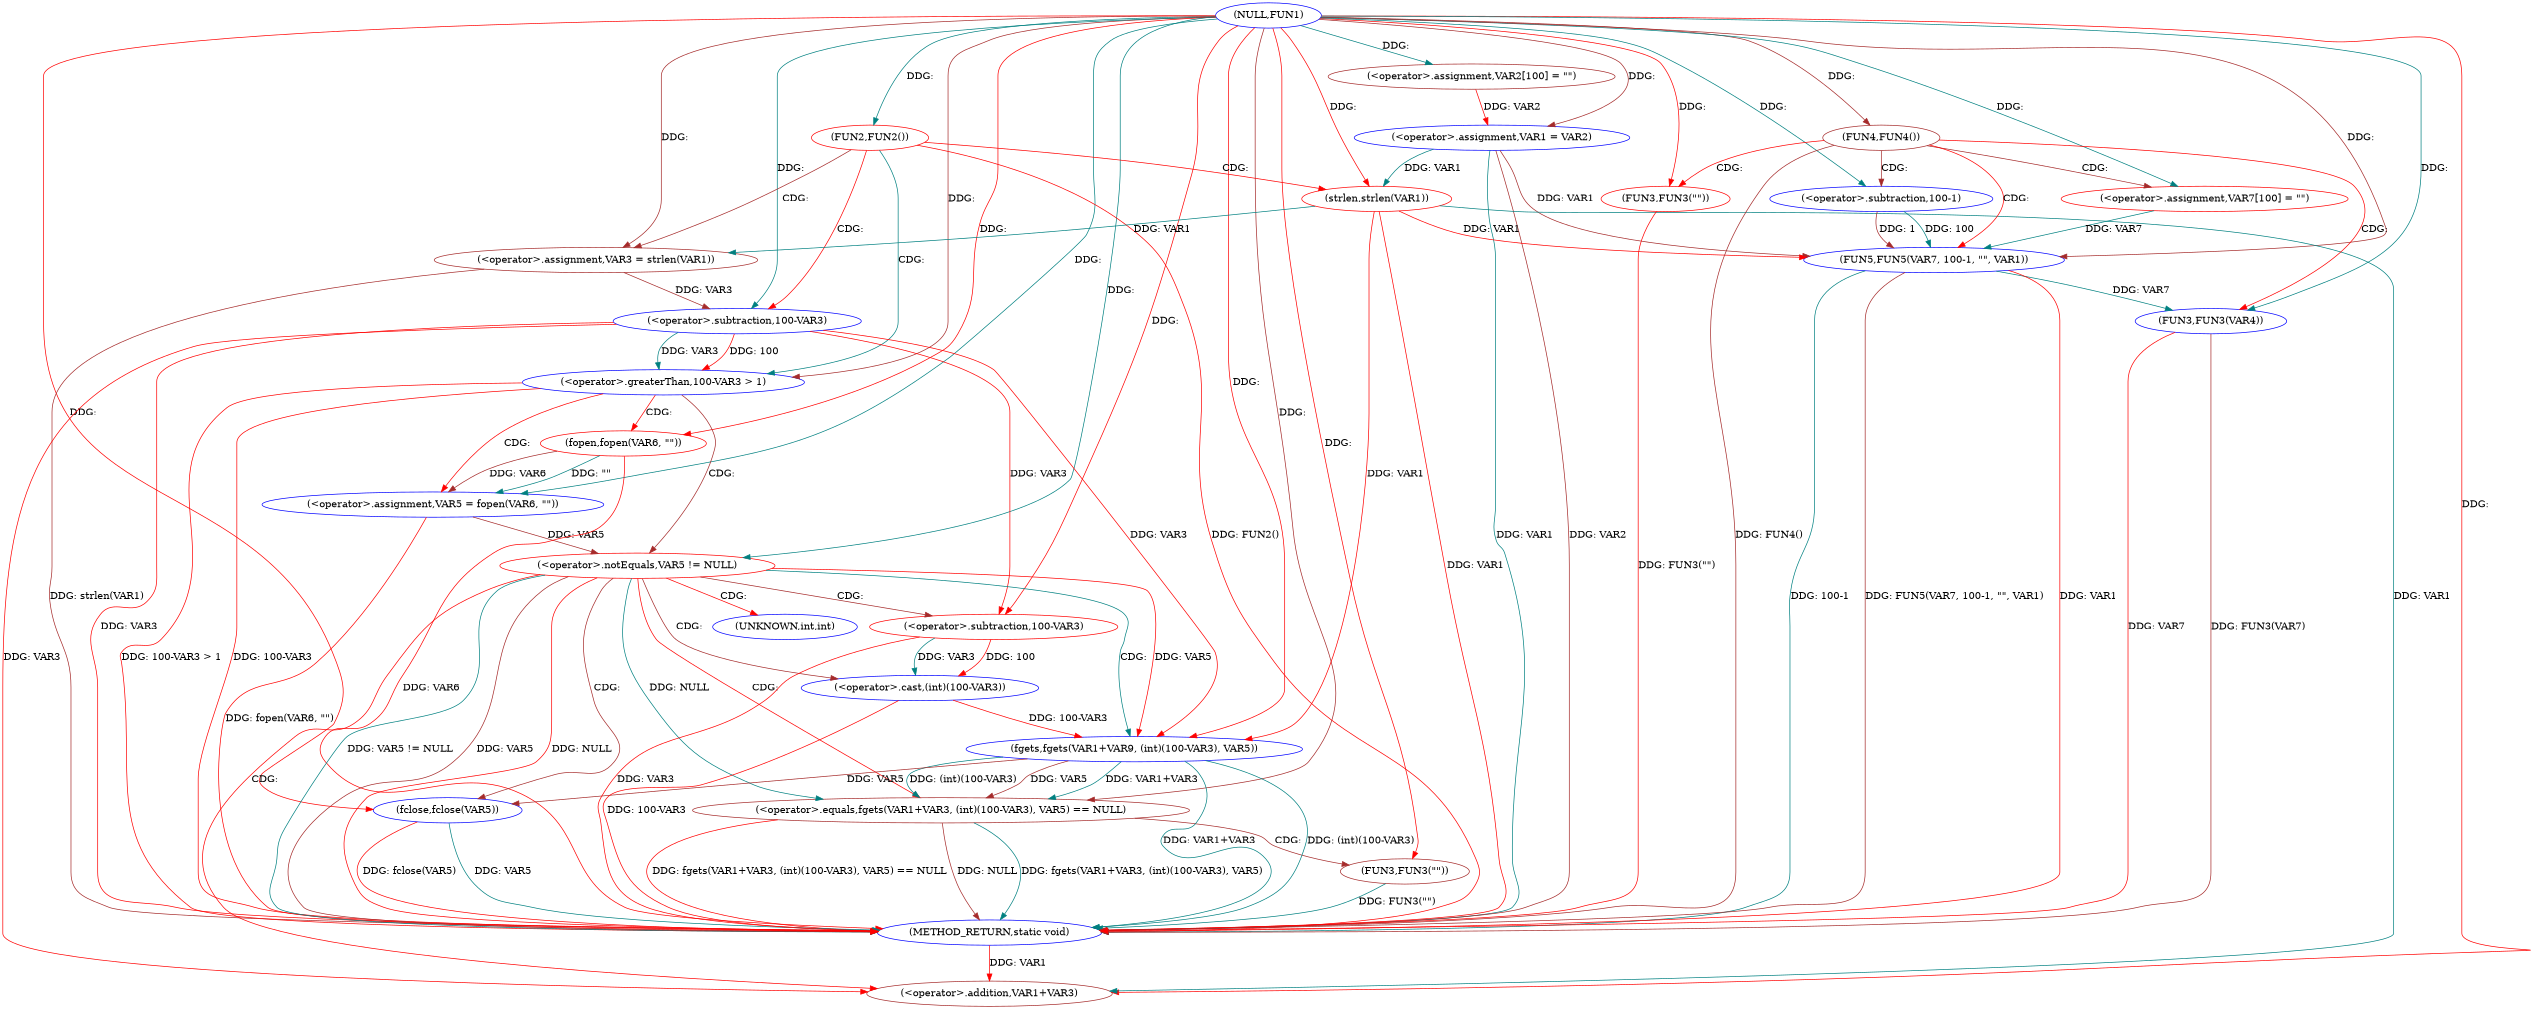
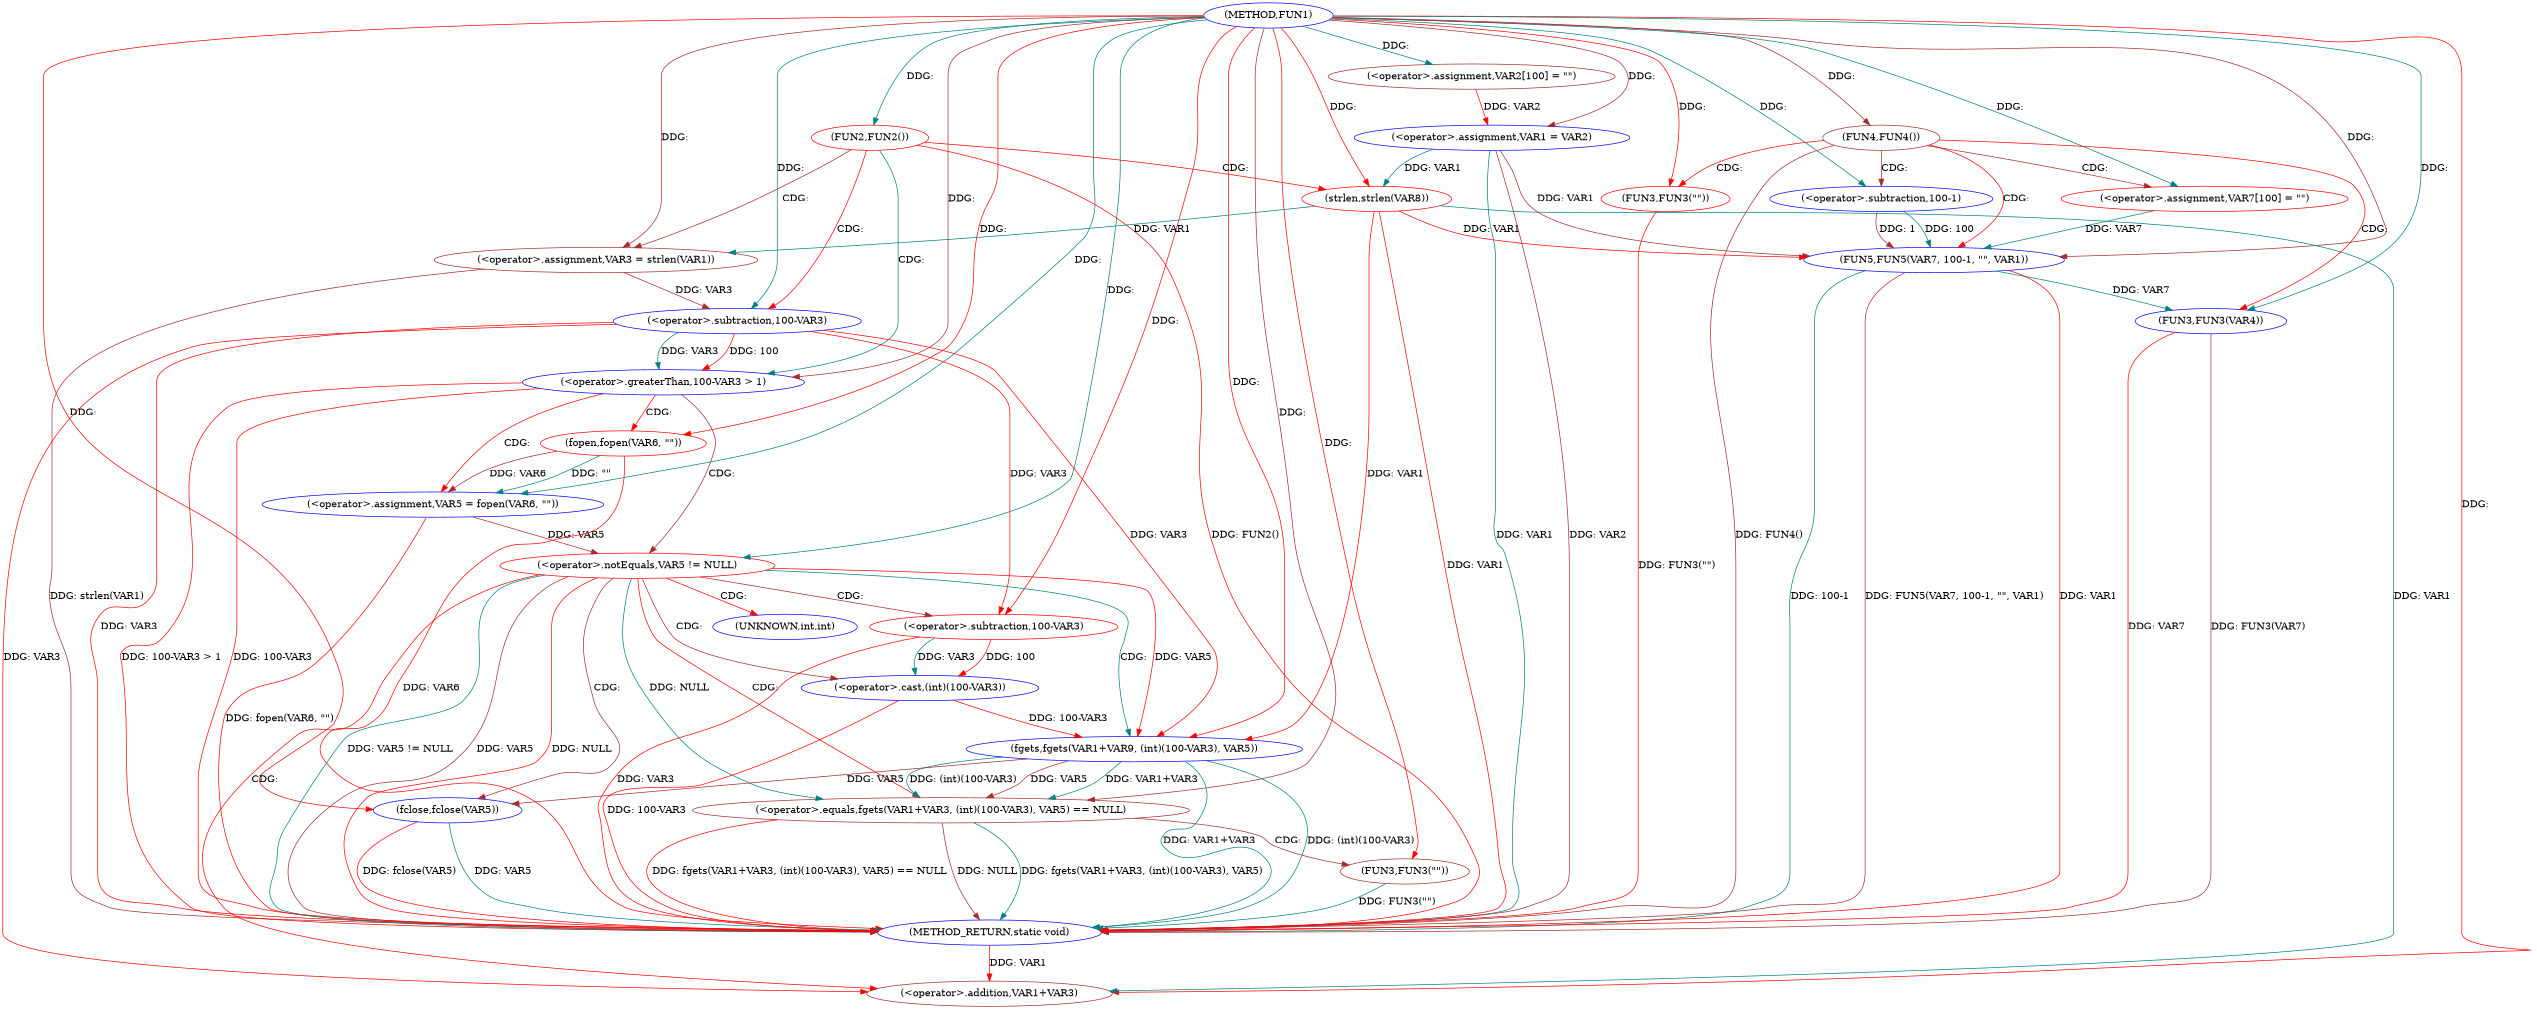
(1269, 15) -> (1269, 15)
(1377, 199) -> (1377, 199)
